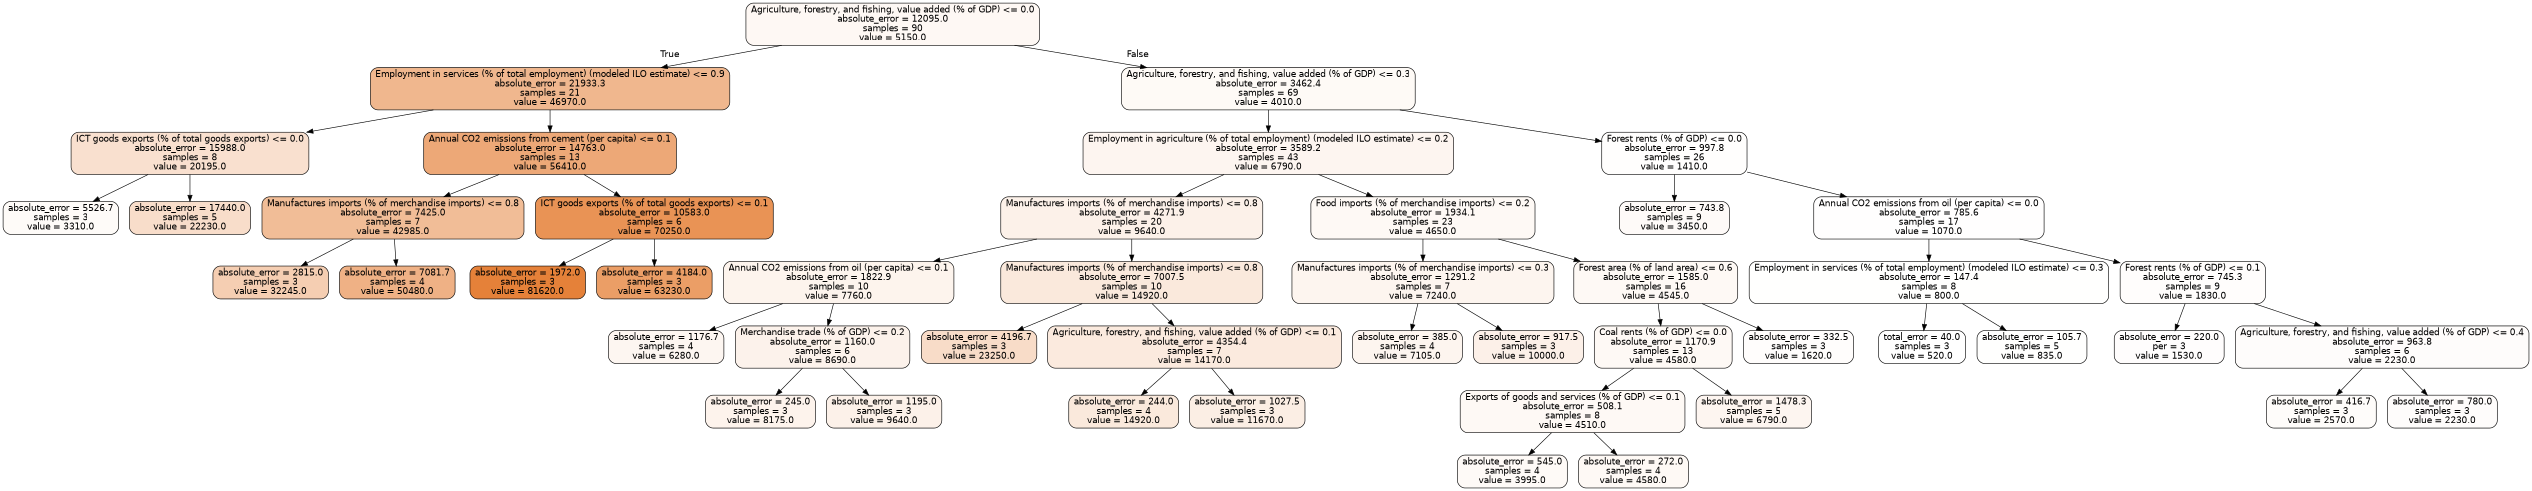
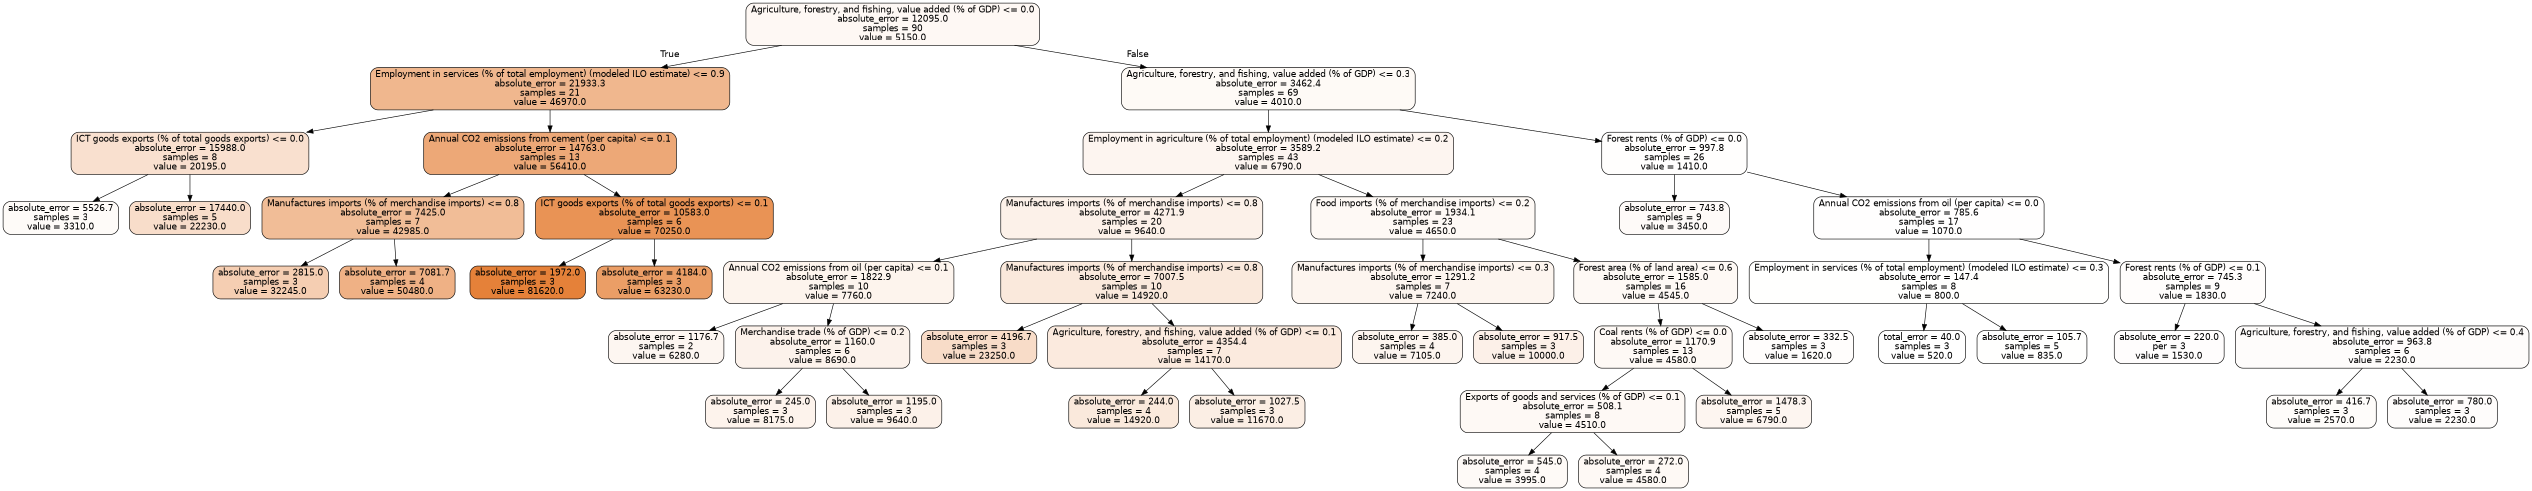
(666, 347) -> (666, 347)
